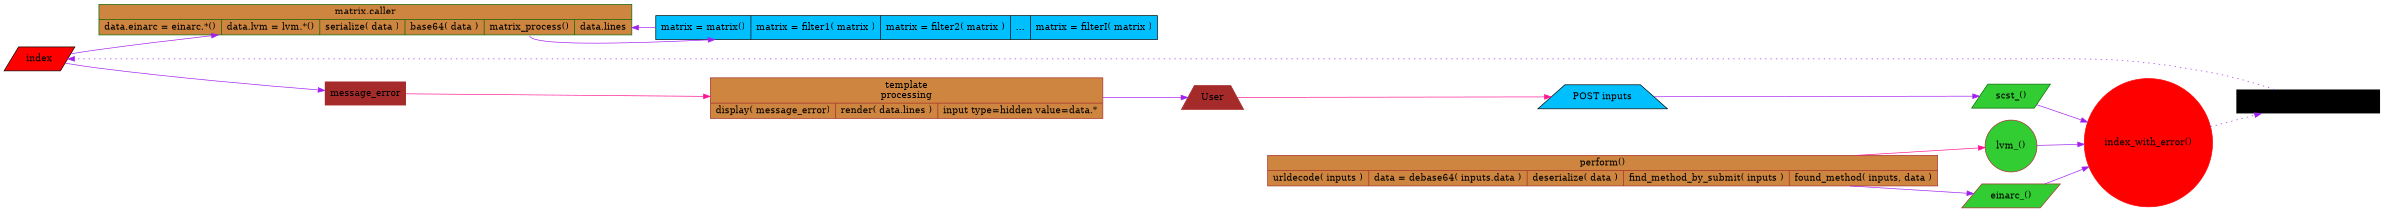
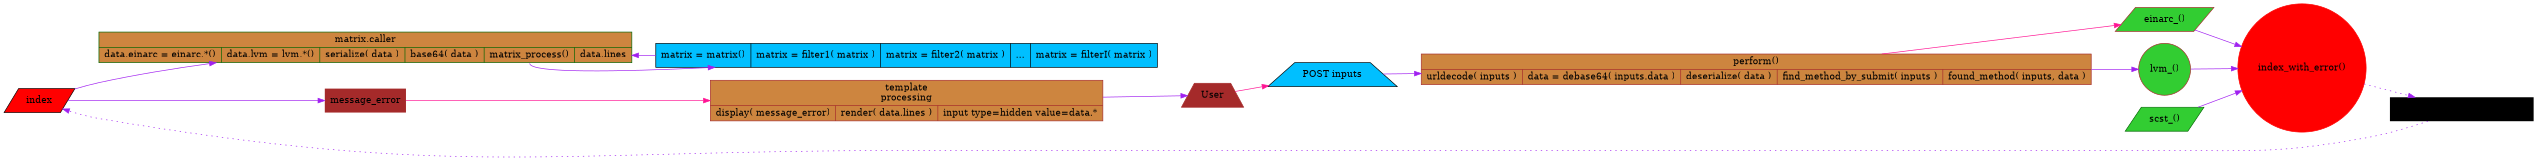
(1813, 96) -> (1399, 74)
(1917, 152) -> (2112, 69)
(1908, 190) -> (1998, 40)
